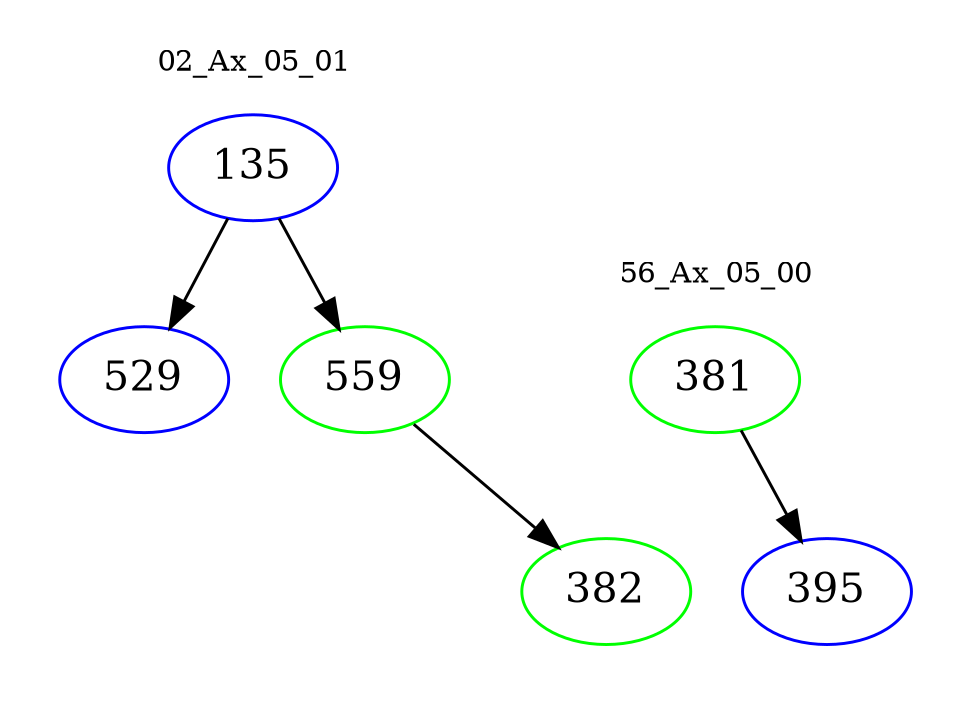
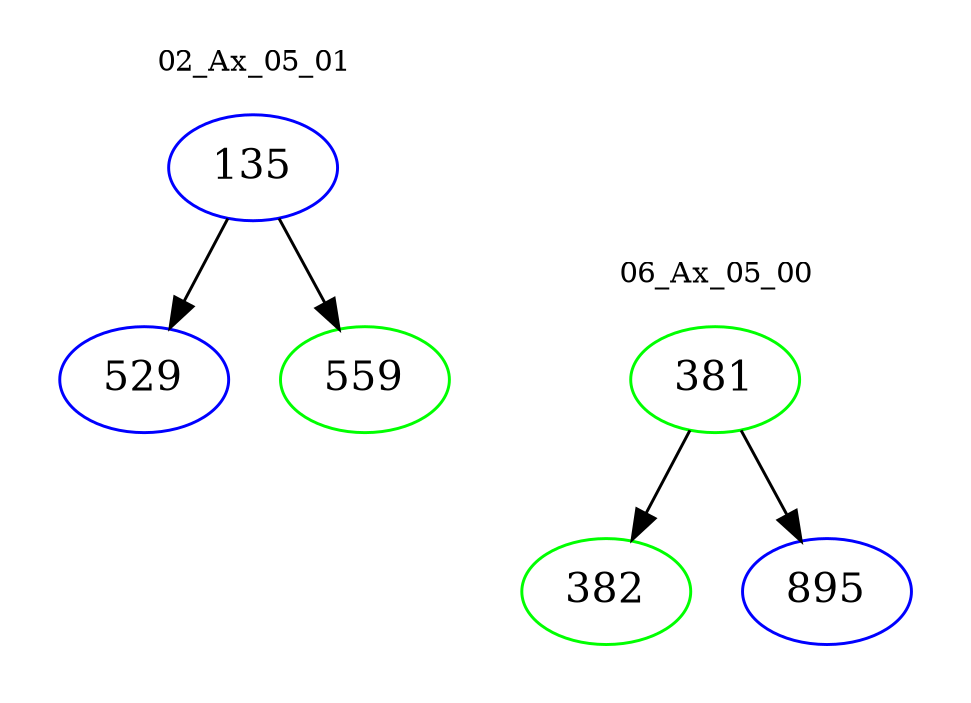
(717, 275) -> (717, 275)
(475, 476) -> (668, 472)
(827, 592) -> (827, 592)
